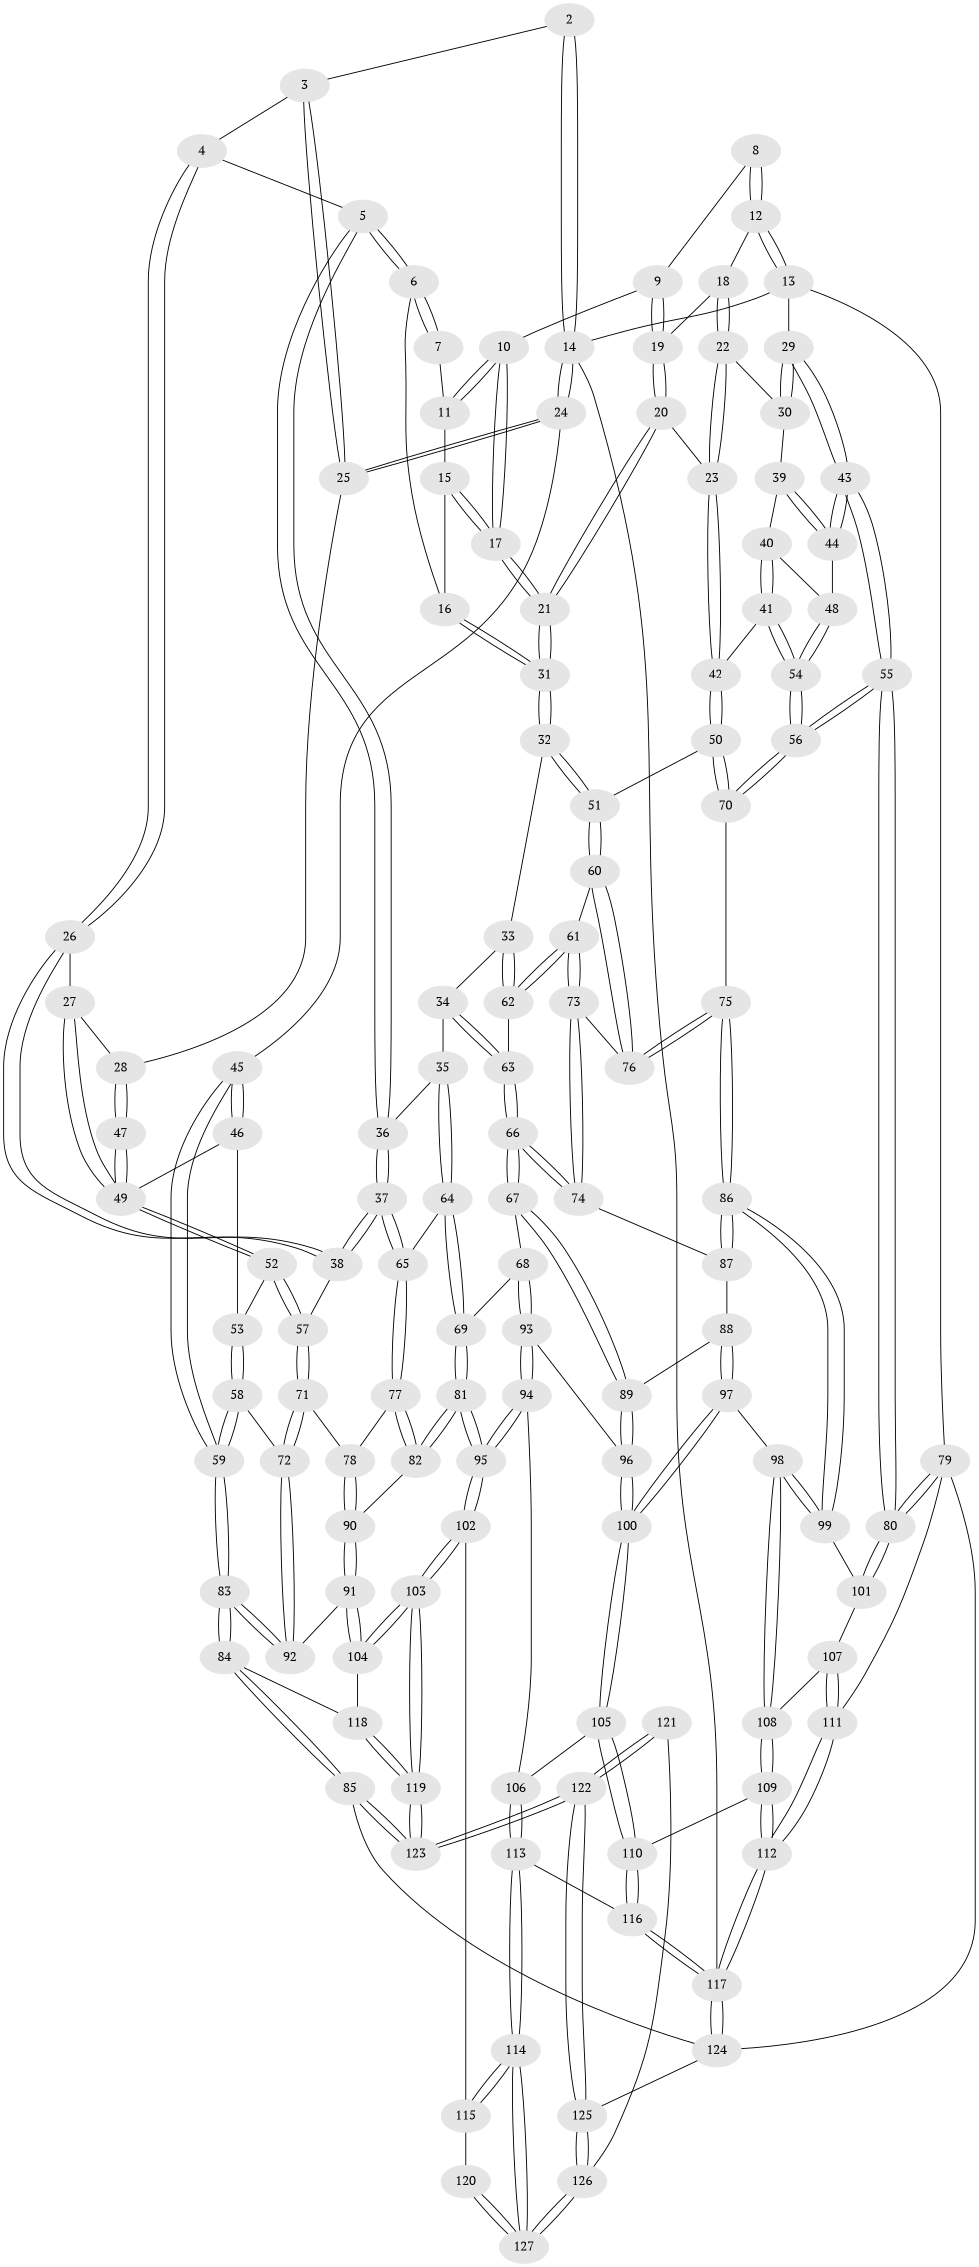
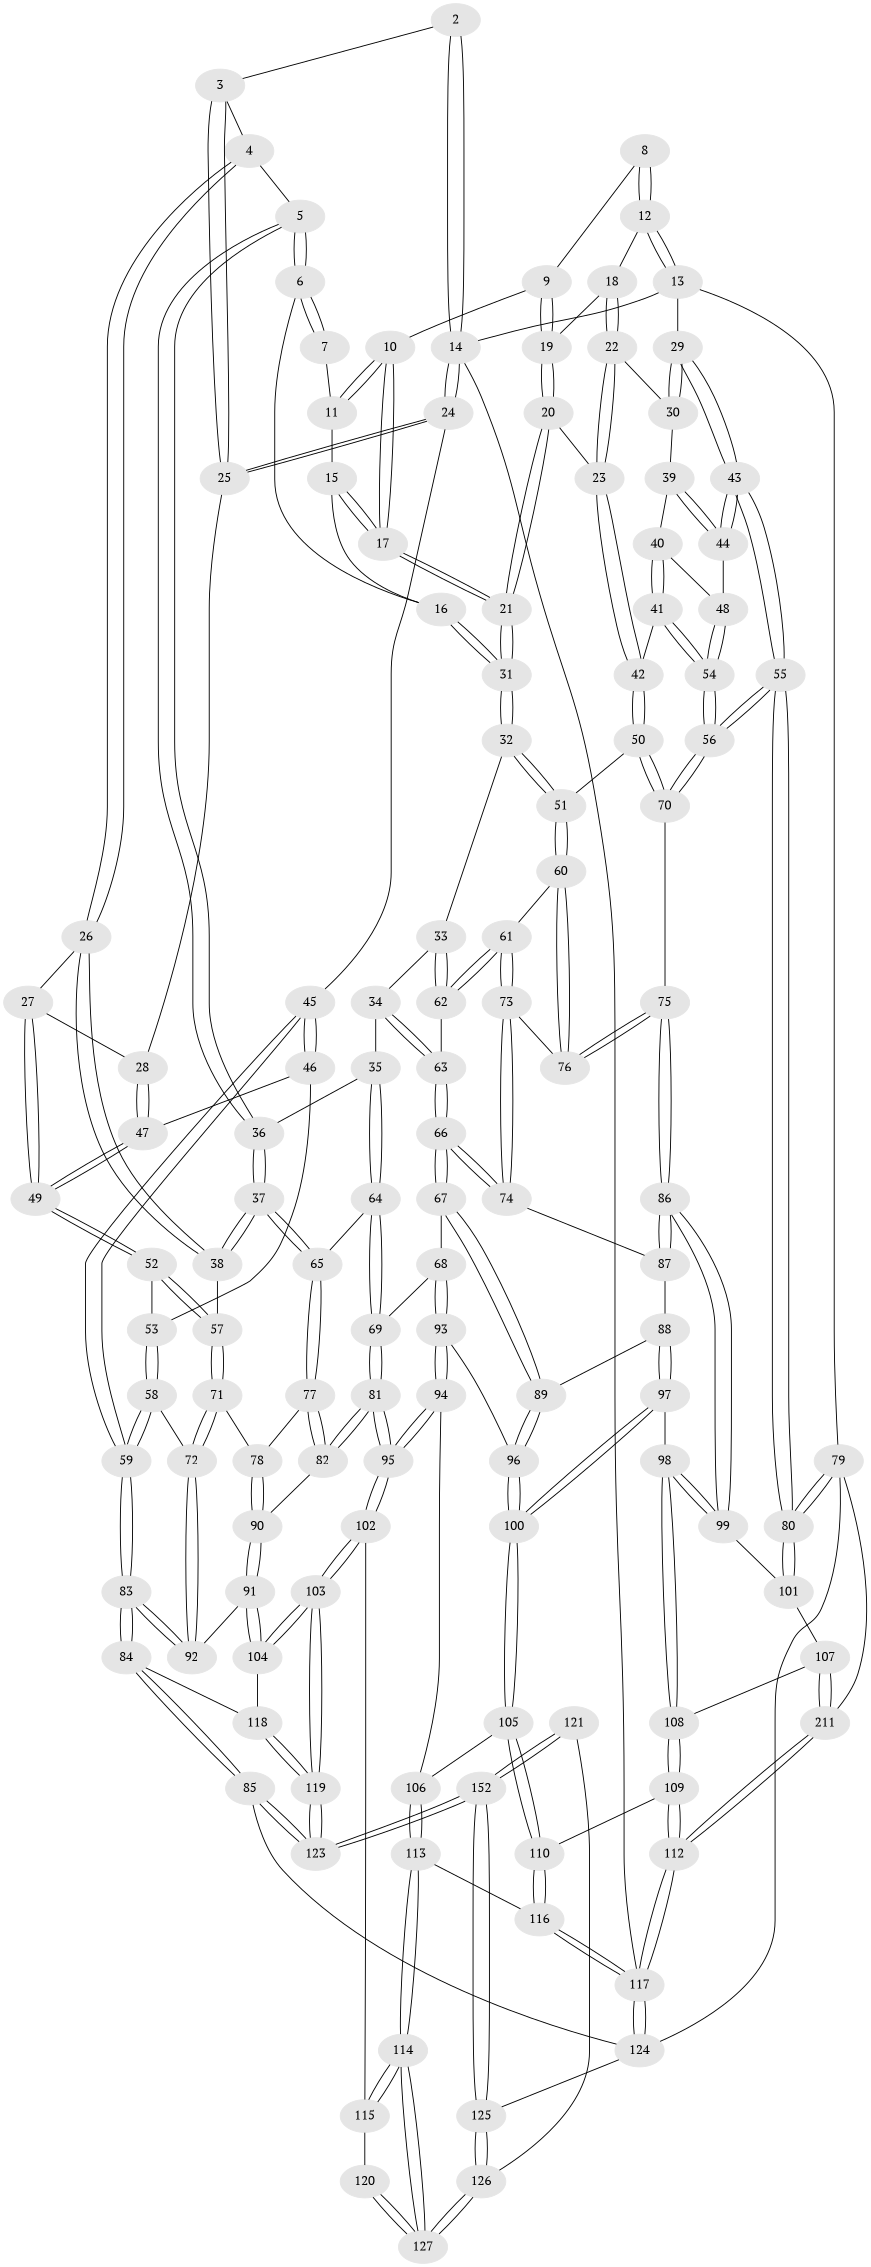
(183, 1164) -> (245, 1094)
(832, 1723) -> (825, 1723)
(581, 1789) -> (481, 1789)
